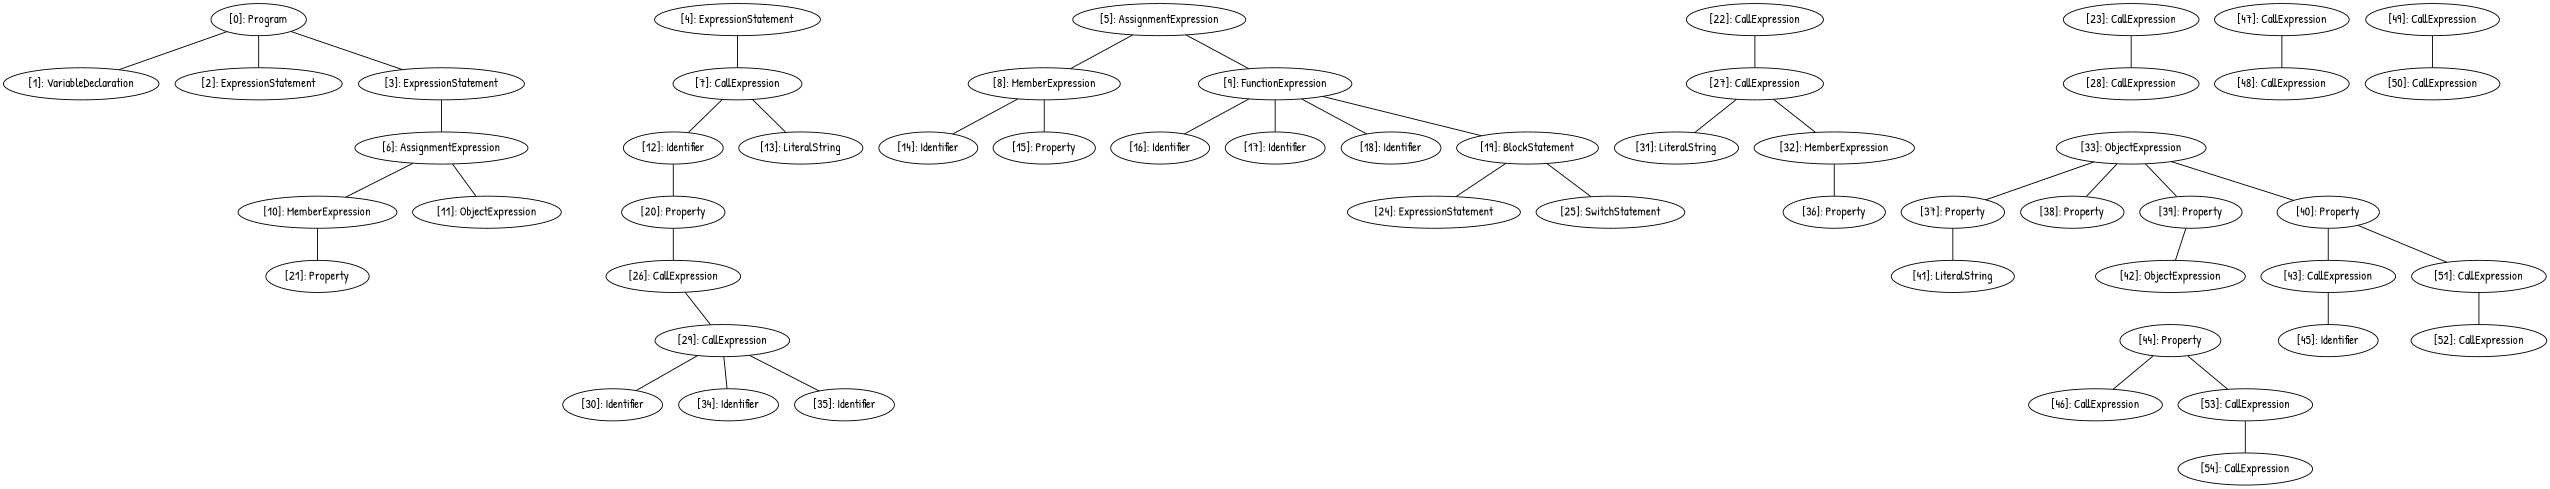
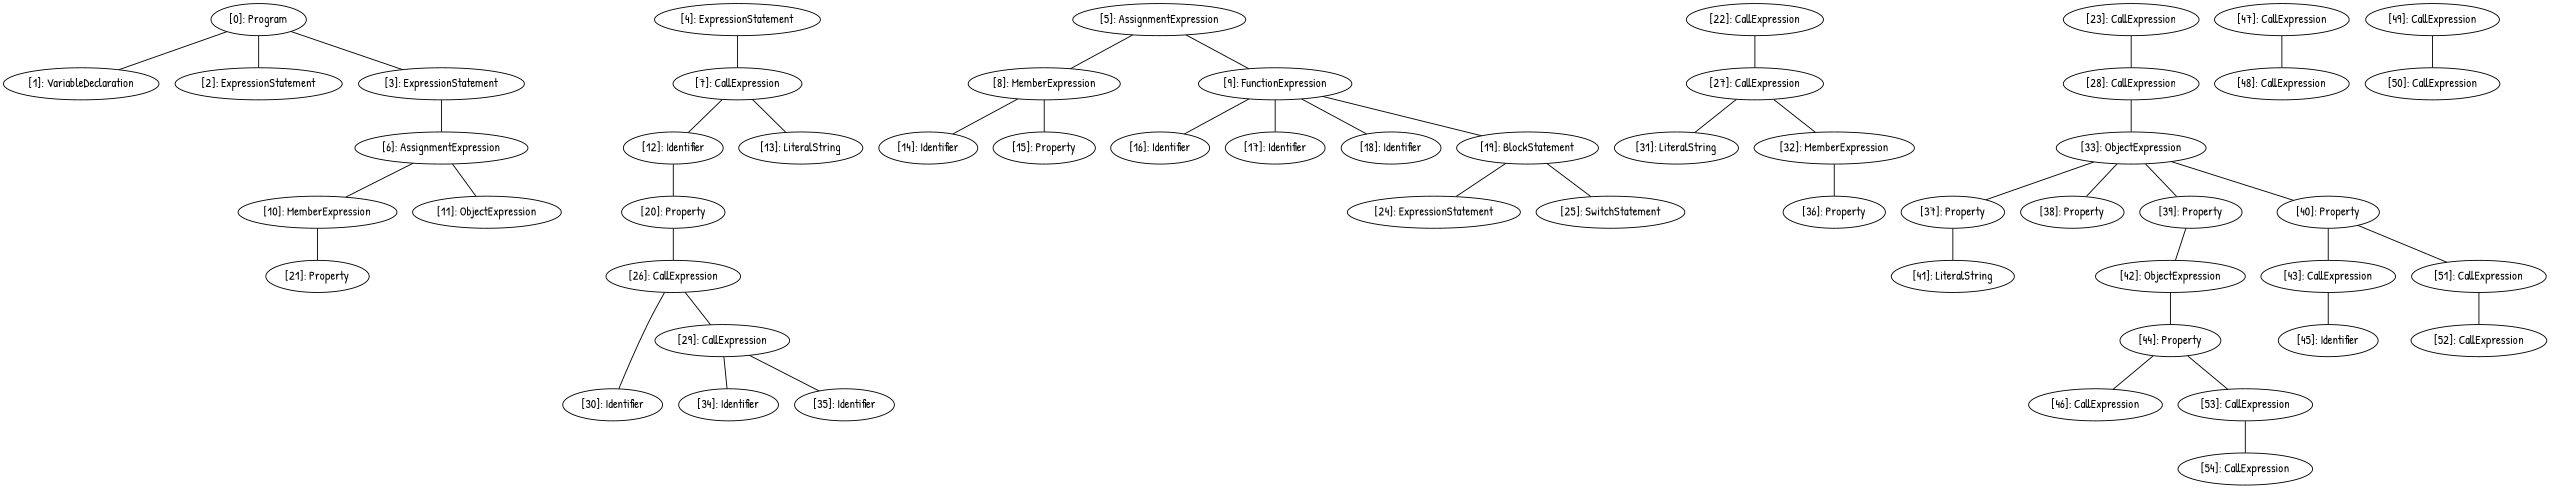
none -> (2131, 116)
none -> (2170, 309)
(667, 373) -> (640, 340)
